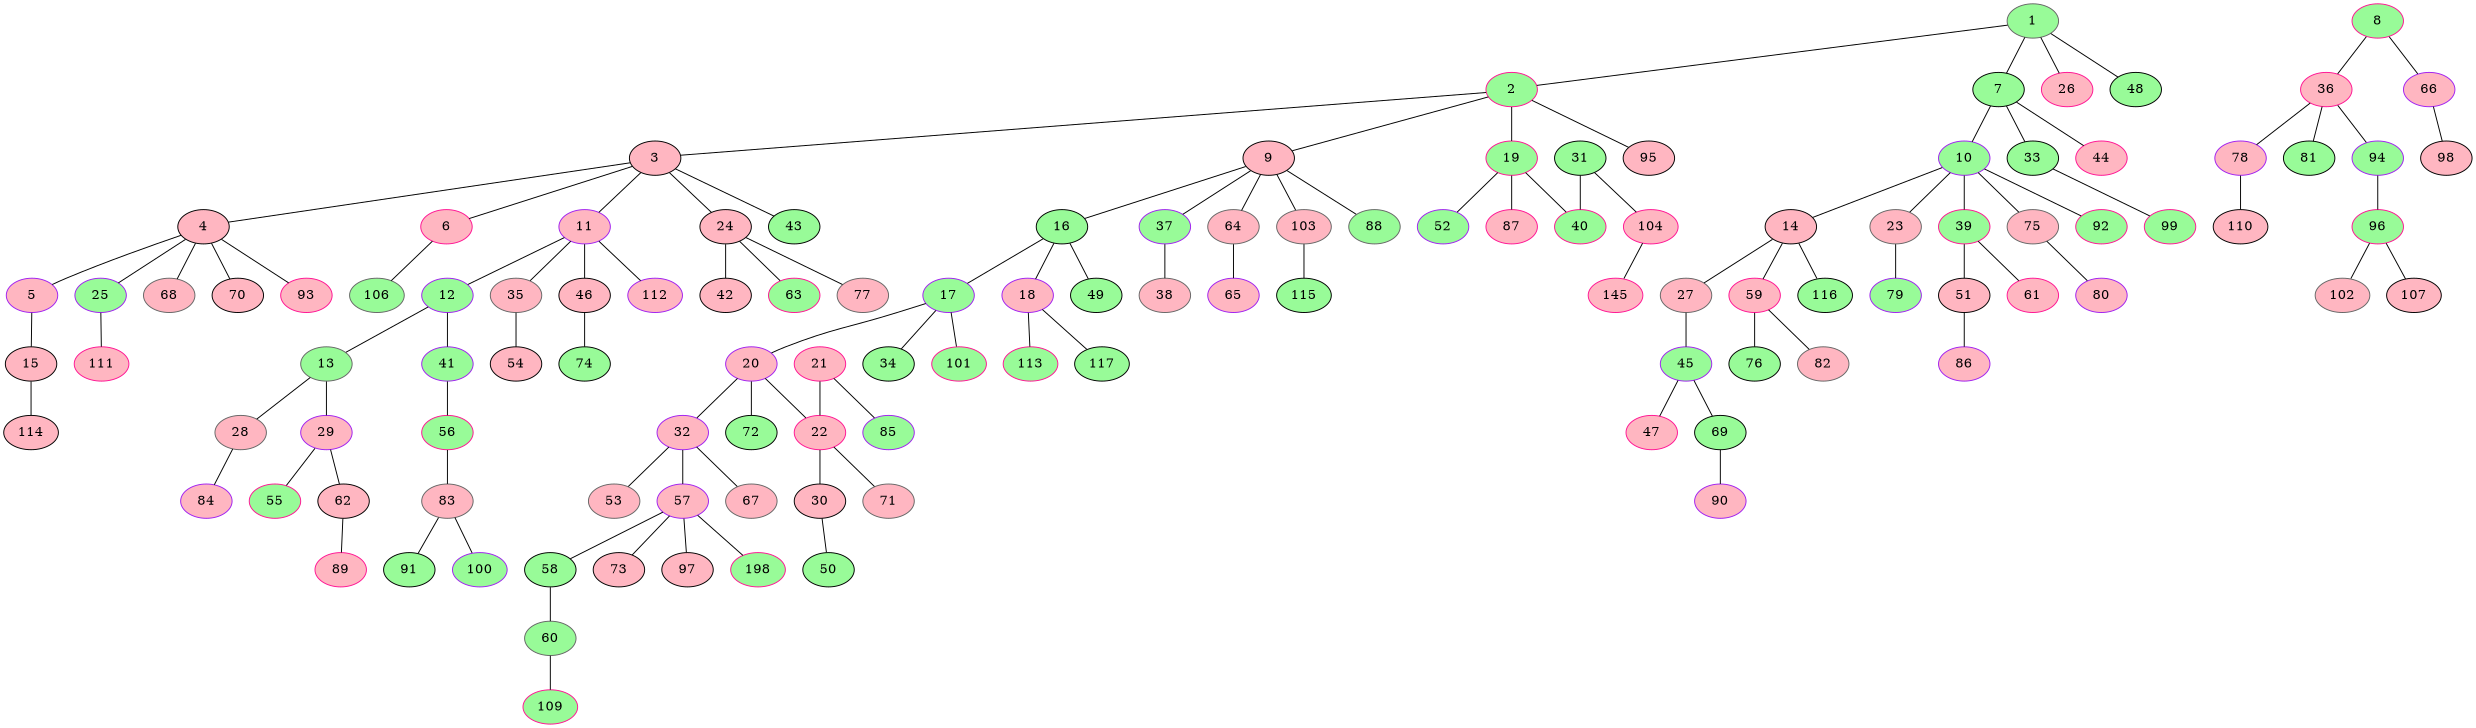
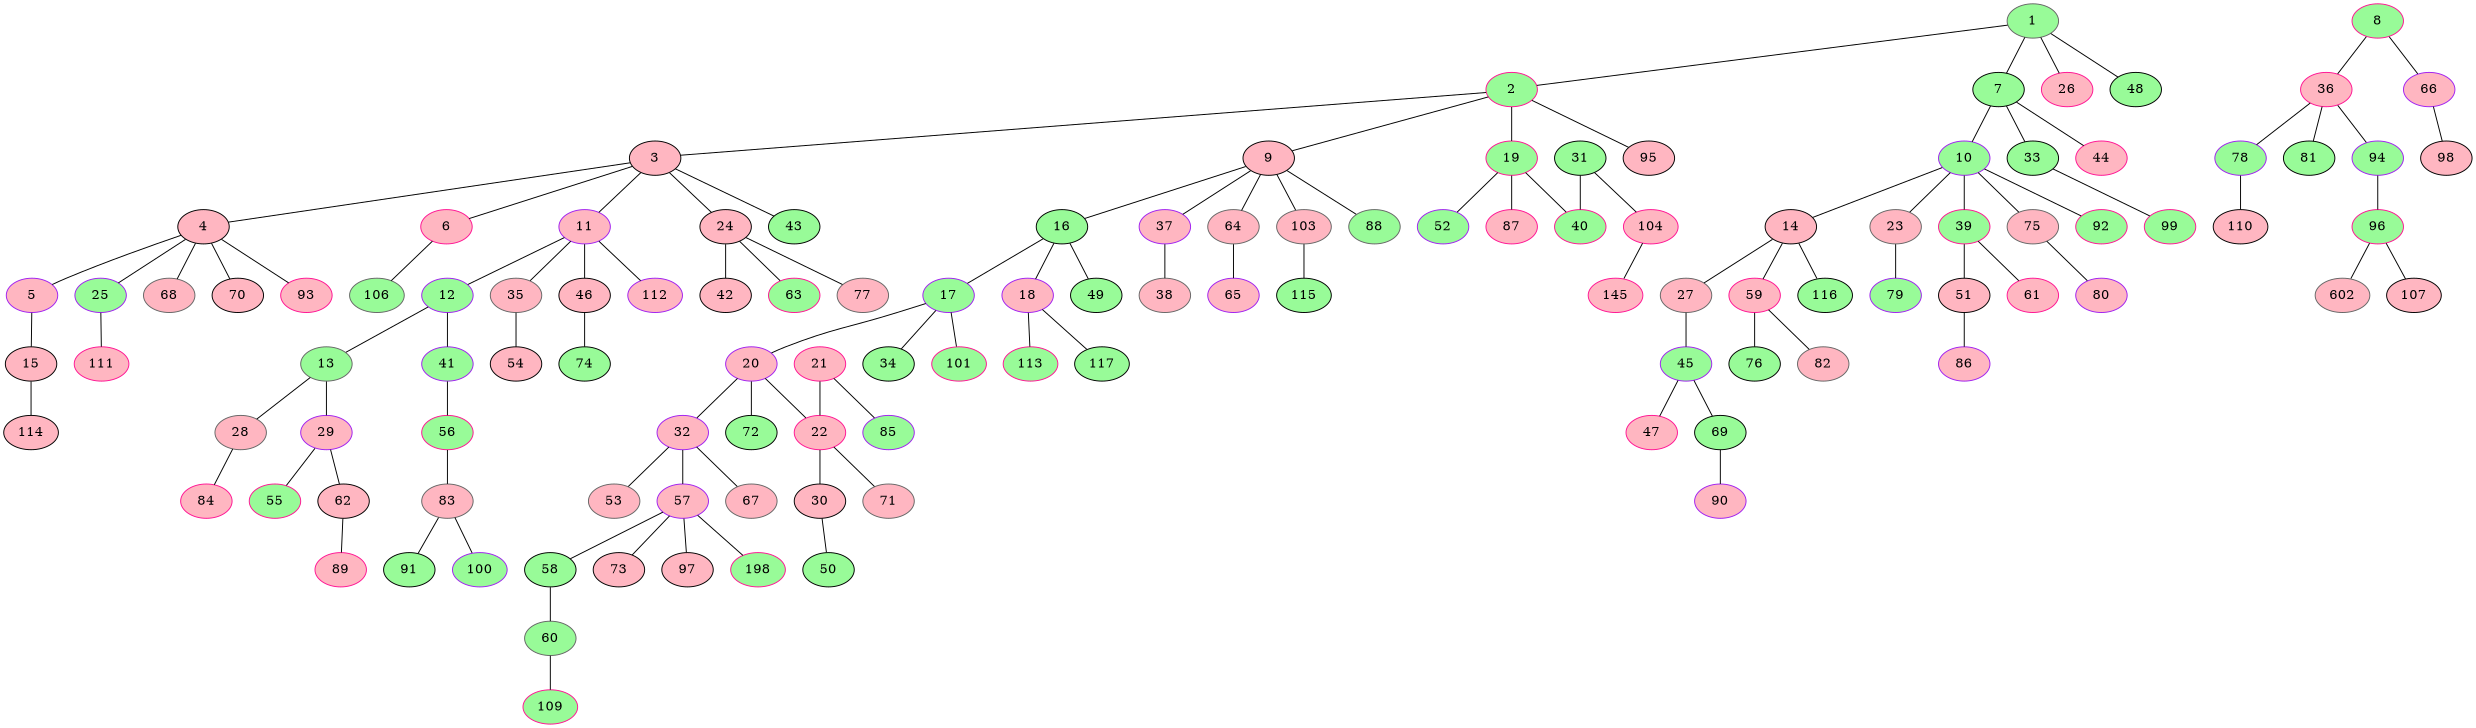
(2241, 158) -> (2241, 158)
(1165, 227) -> (1165, 227)
(2342, 295) -> (2342, 295)
(206, 501) -> (206, 501)
